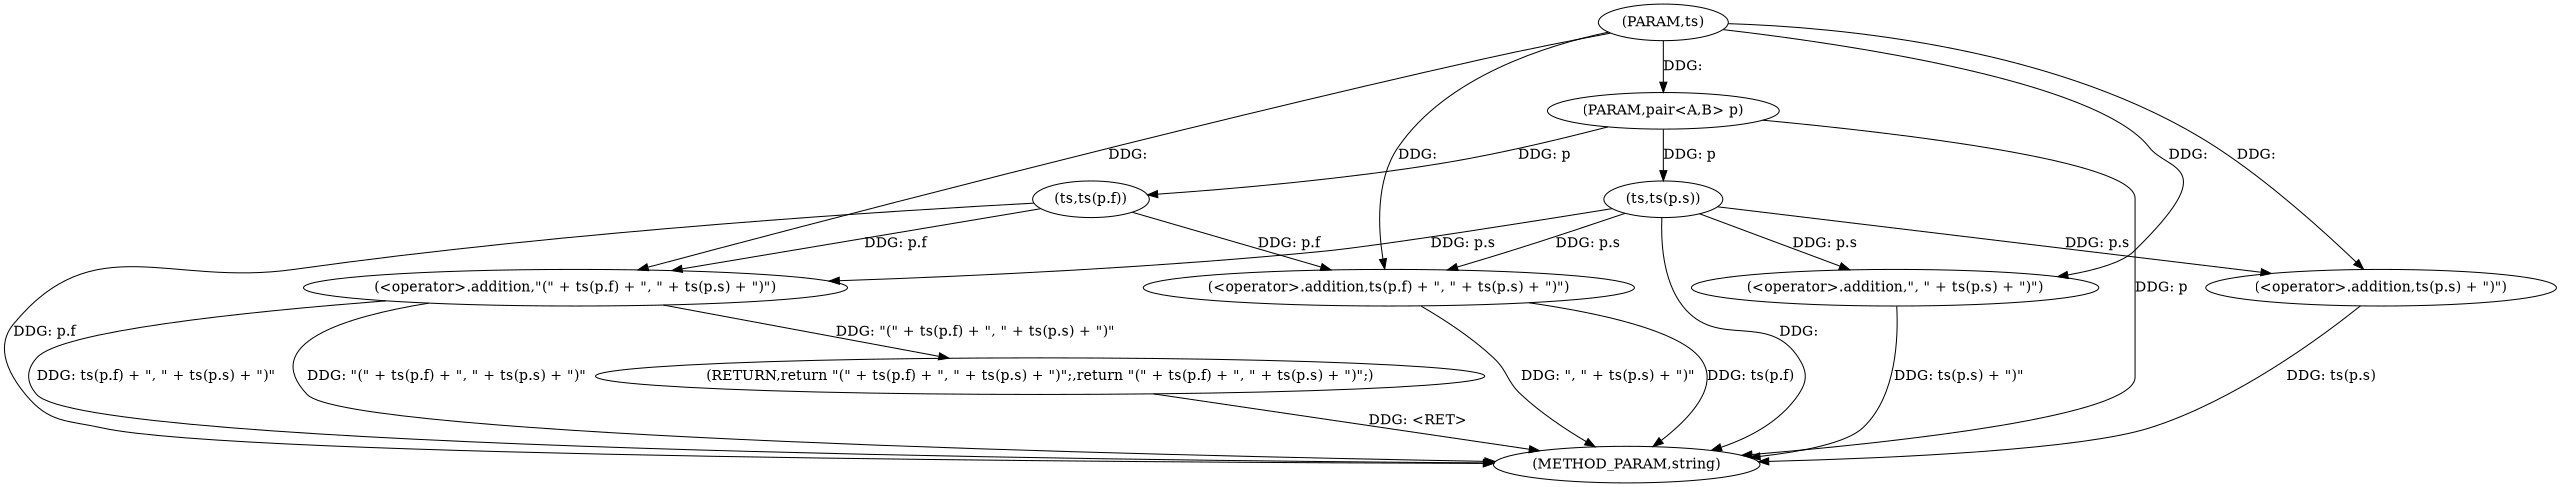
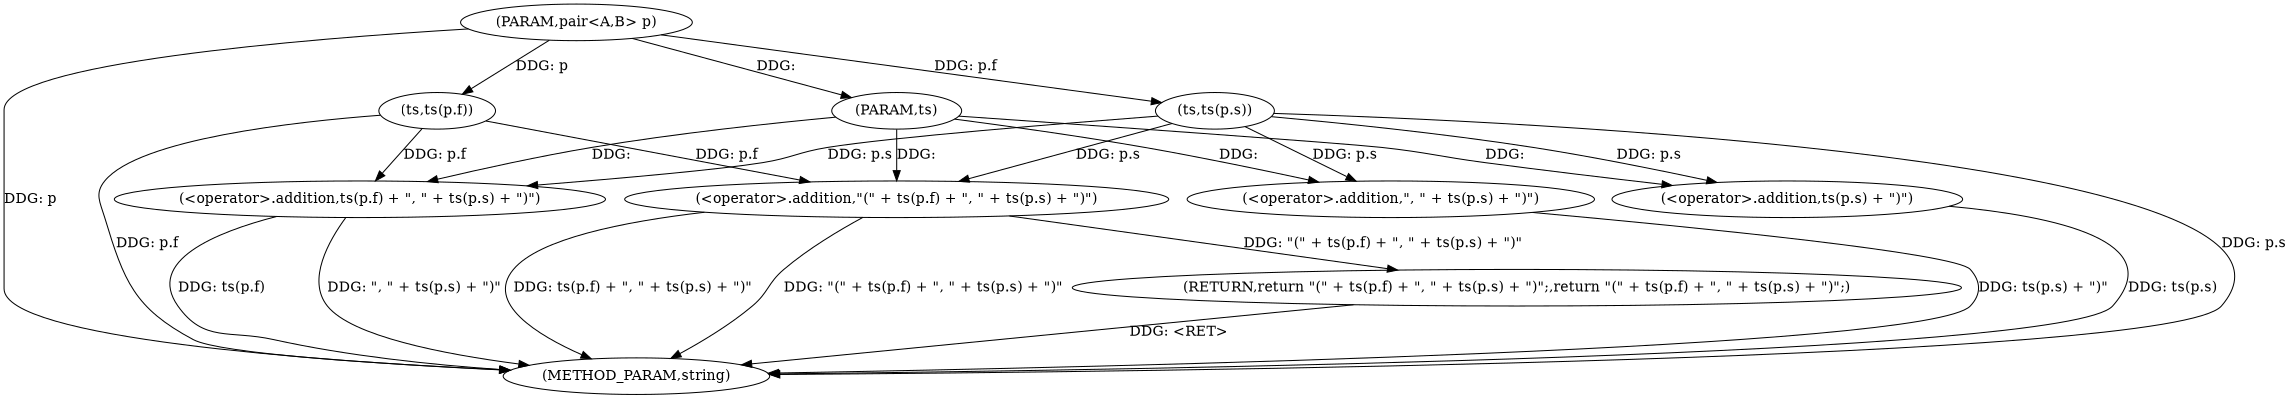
(1663, 61) -> (737, 67)
(1690, 155) -> (966, 67)
(1801, 332) -> (2254, 243)
